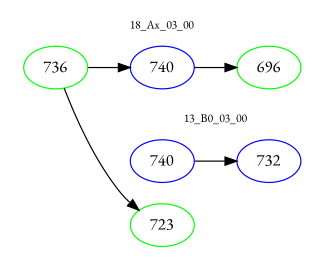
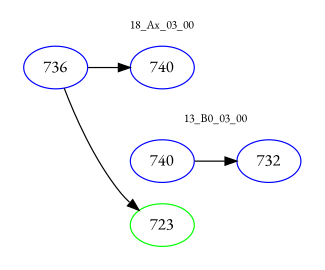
(56, 68) -> (56, 68)
(269, 68) -> none
